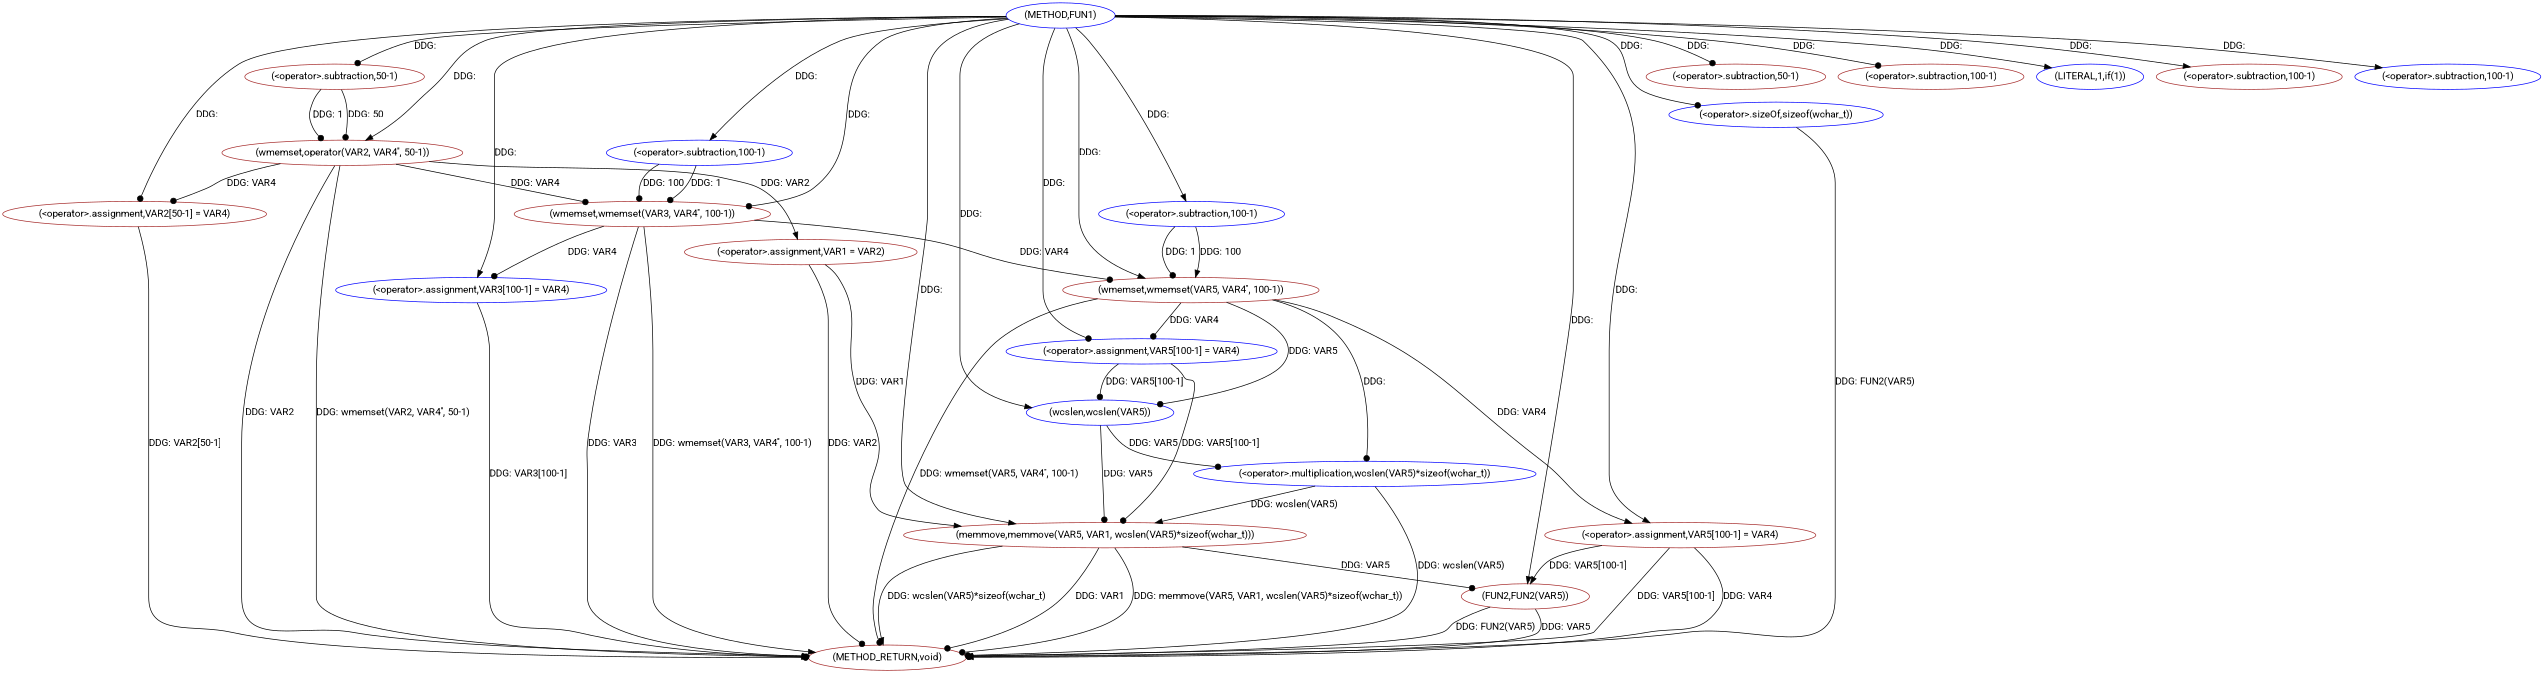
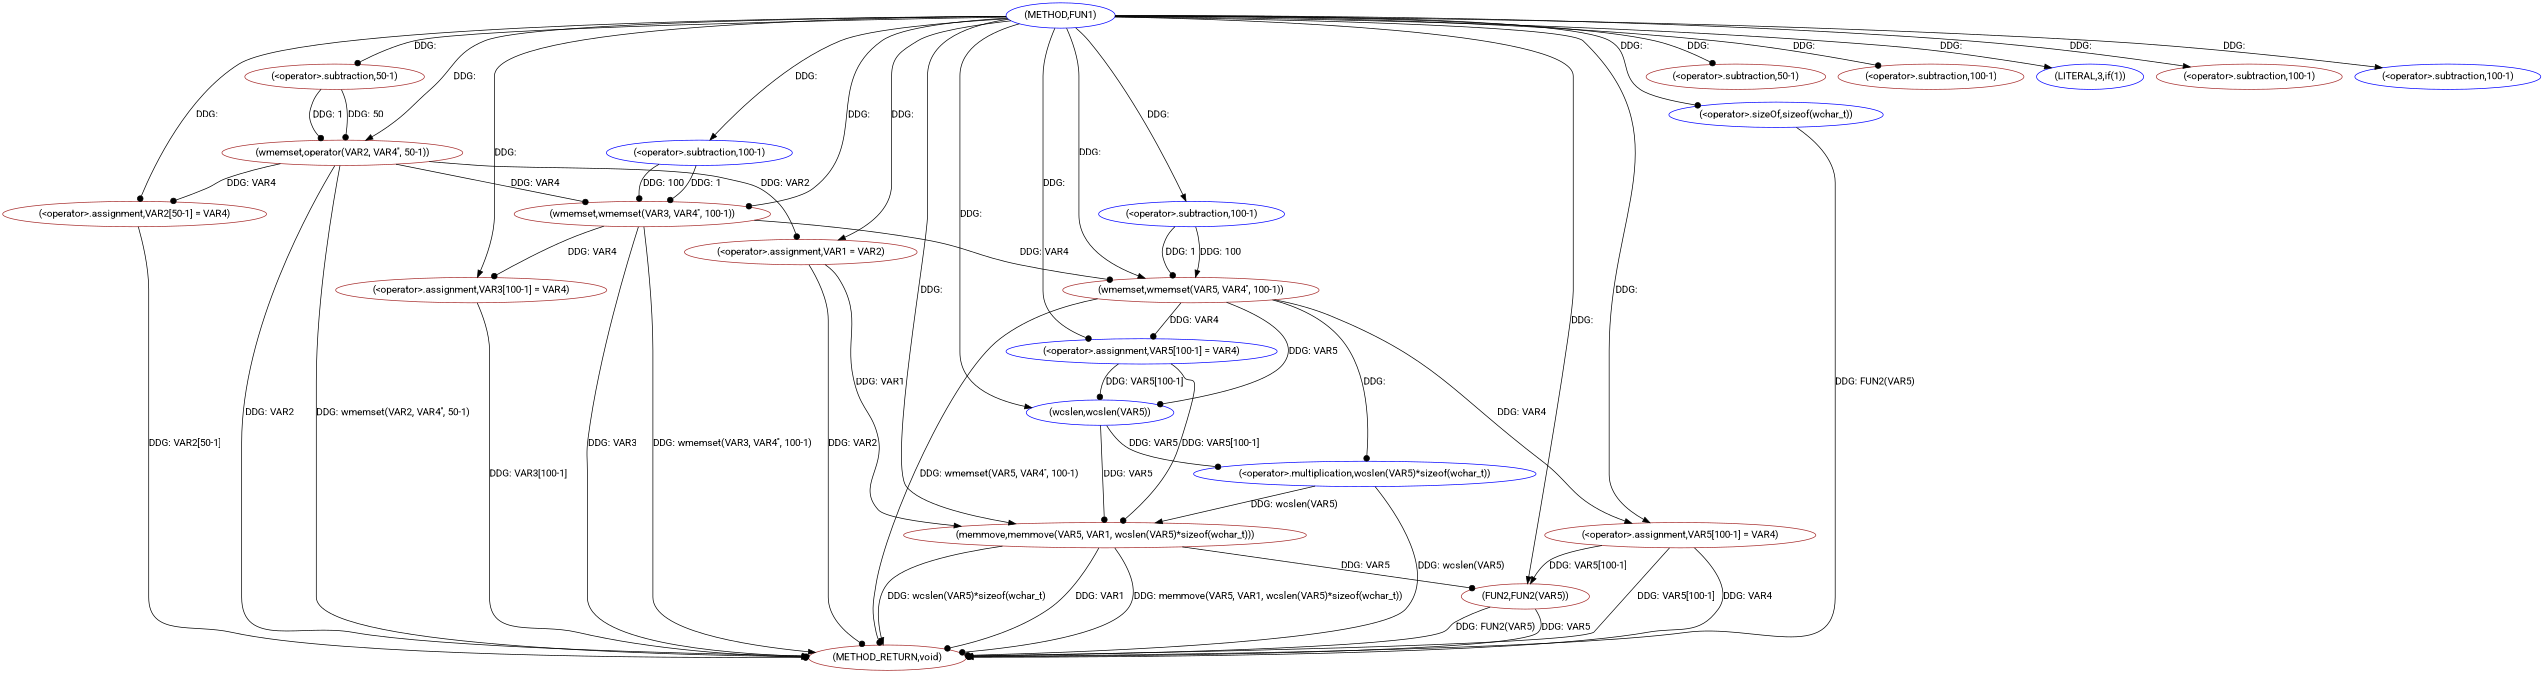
(2090, 77) -> (2090, 77)
none -> (892, 96)
(625, 169) -> (625, 169)
(471, 290) -> (471, 290)
